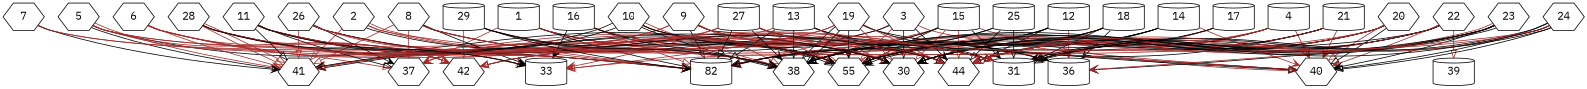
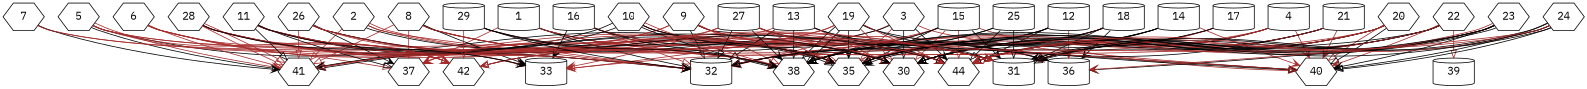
(711, 72) -> (711, 72)
(849, 72) -> (849, 72)
